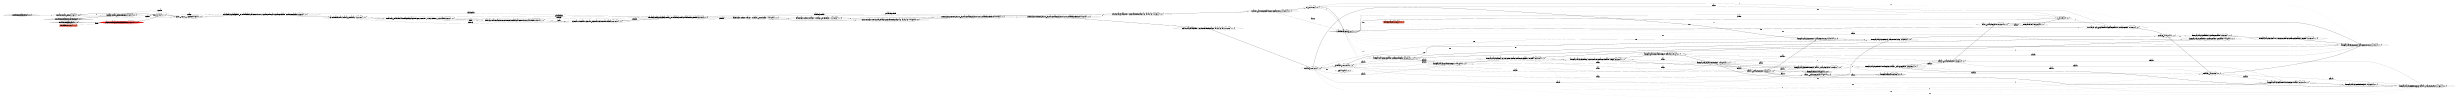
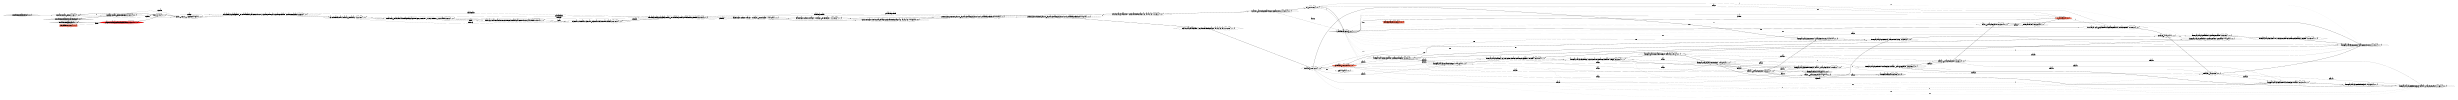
(2063, 18) -> (2063, 18)
(1344, 66) -> (1344, 66)
(1818, 78) -> (1818, 78)
